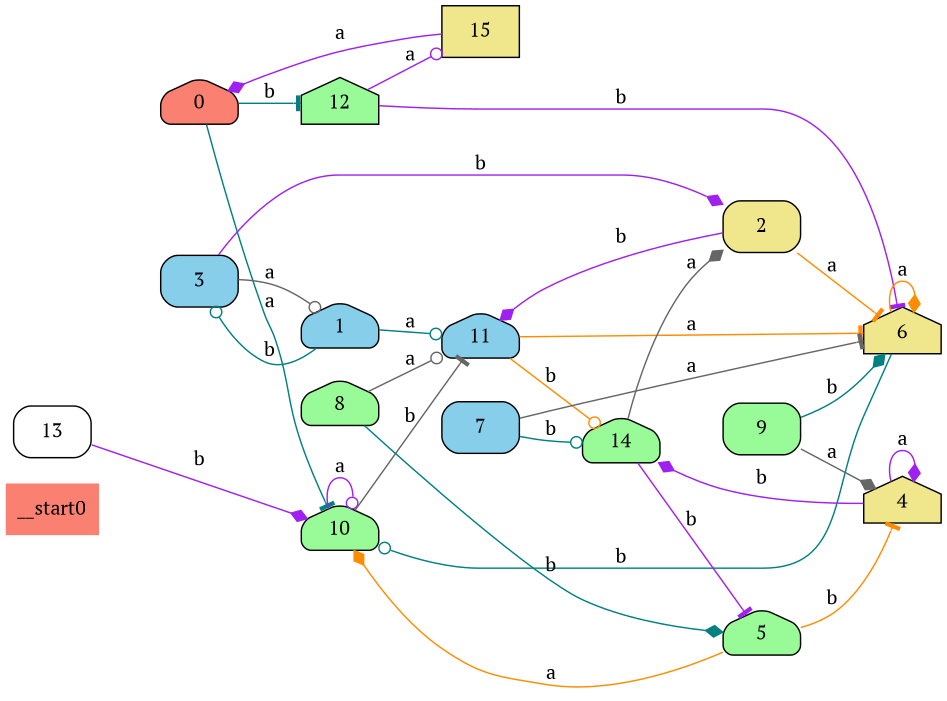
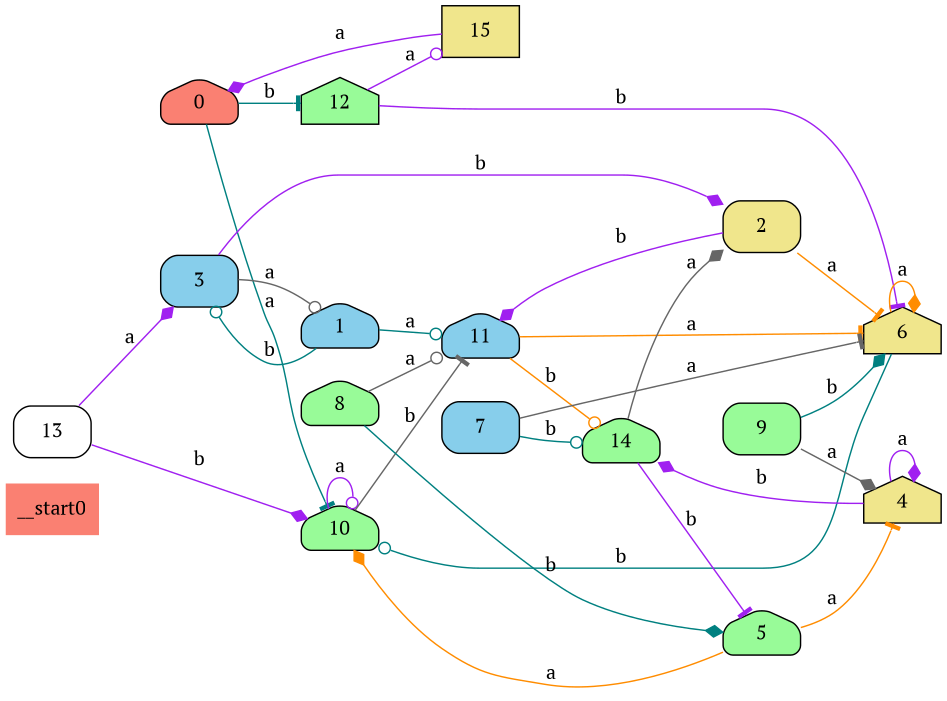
none -> (120, 363)
(832, 599) -> (832, 599)
